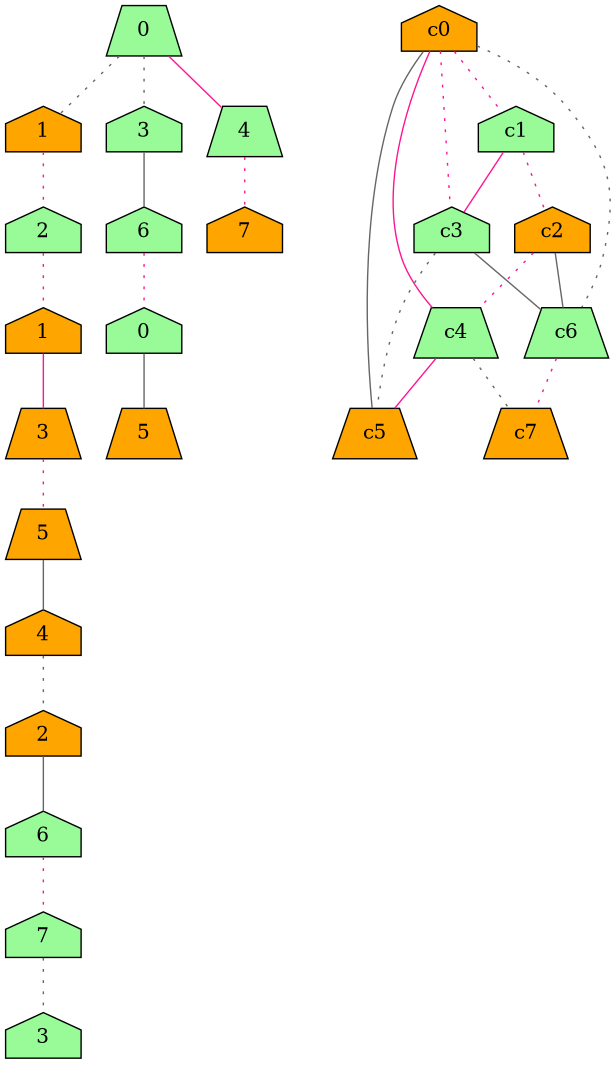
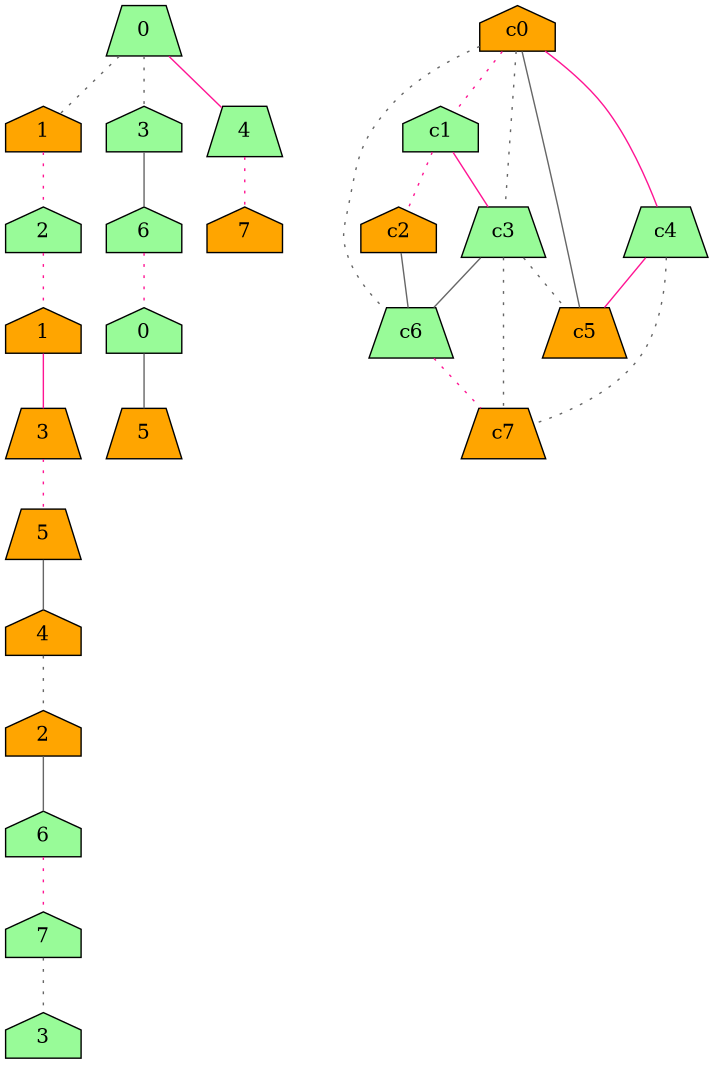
(445, 129) -> (511, 129)
(452, 232) -> (504, 232)
(513, 273) -> none
none -> (504, 333)
